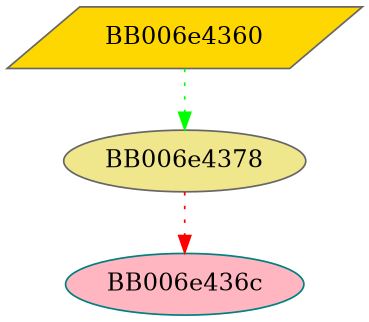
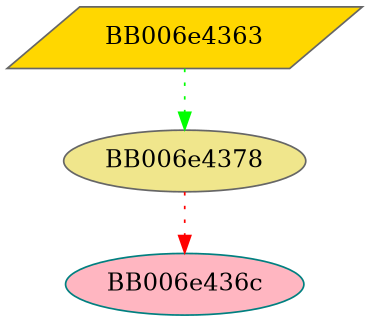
(185, 38) -> (185, 38)
